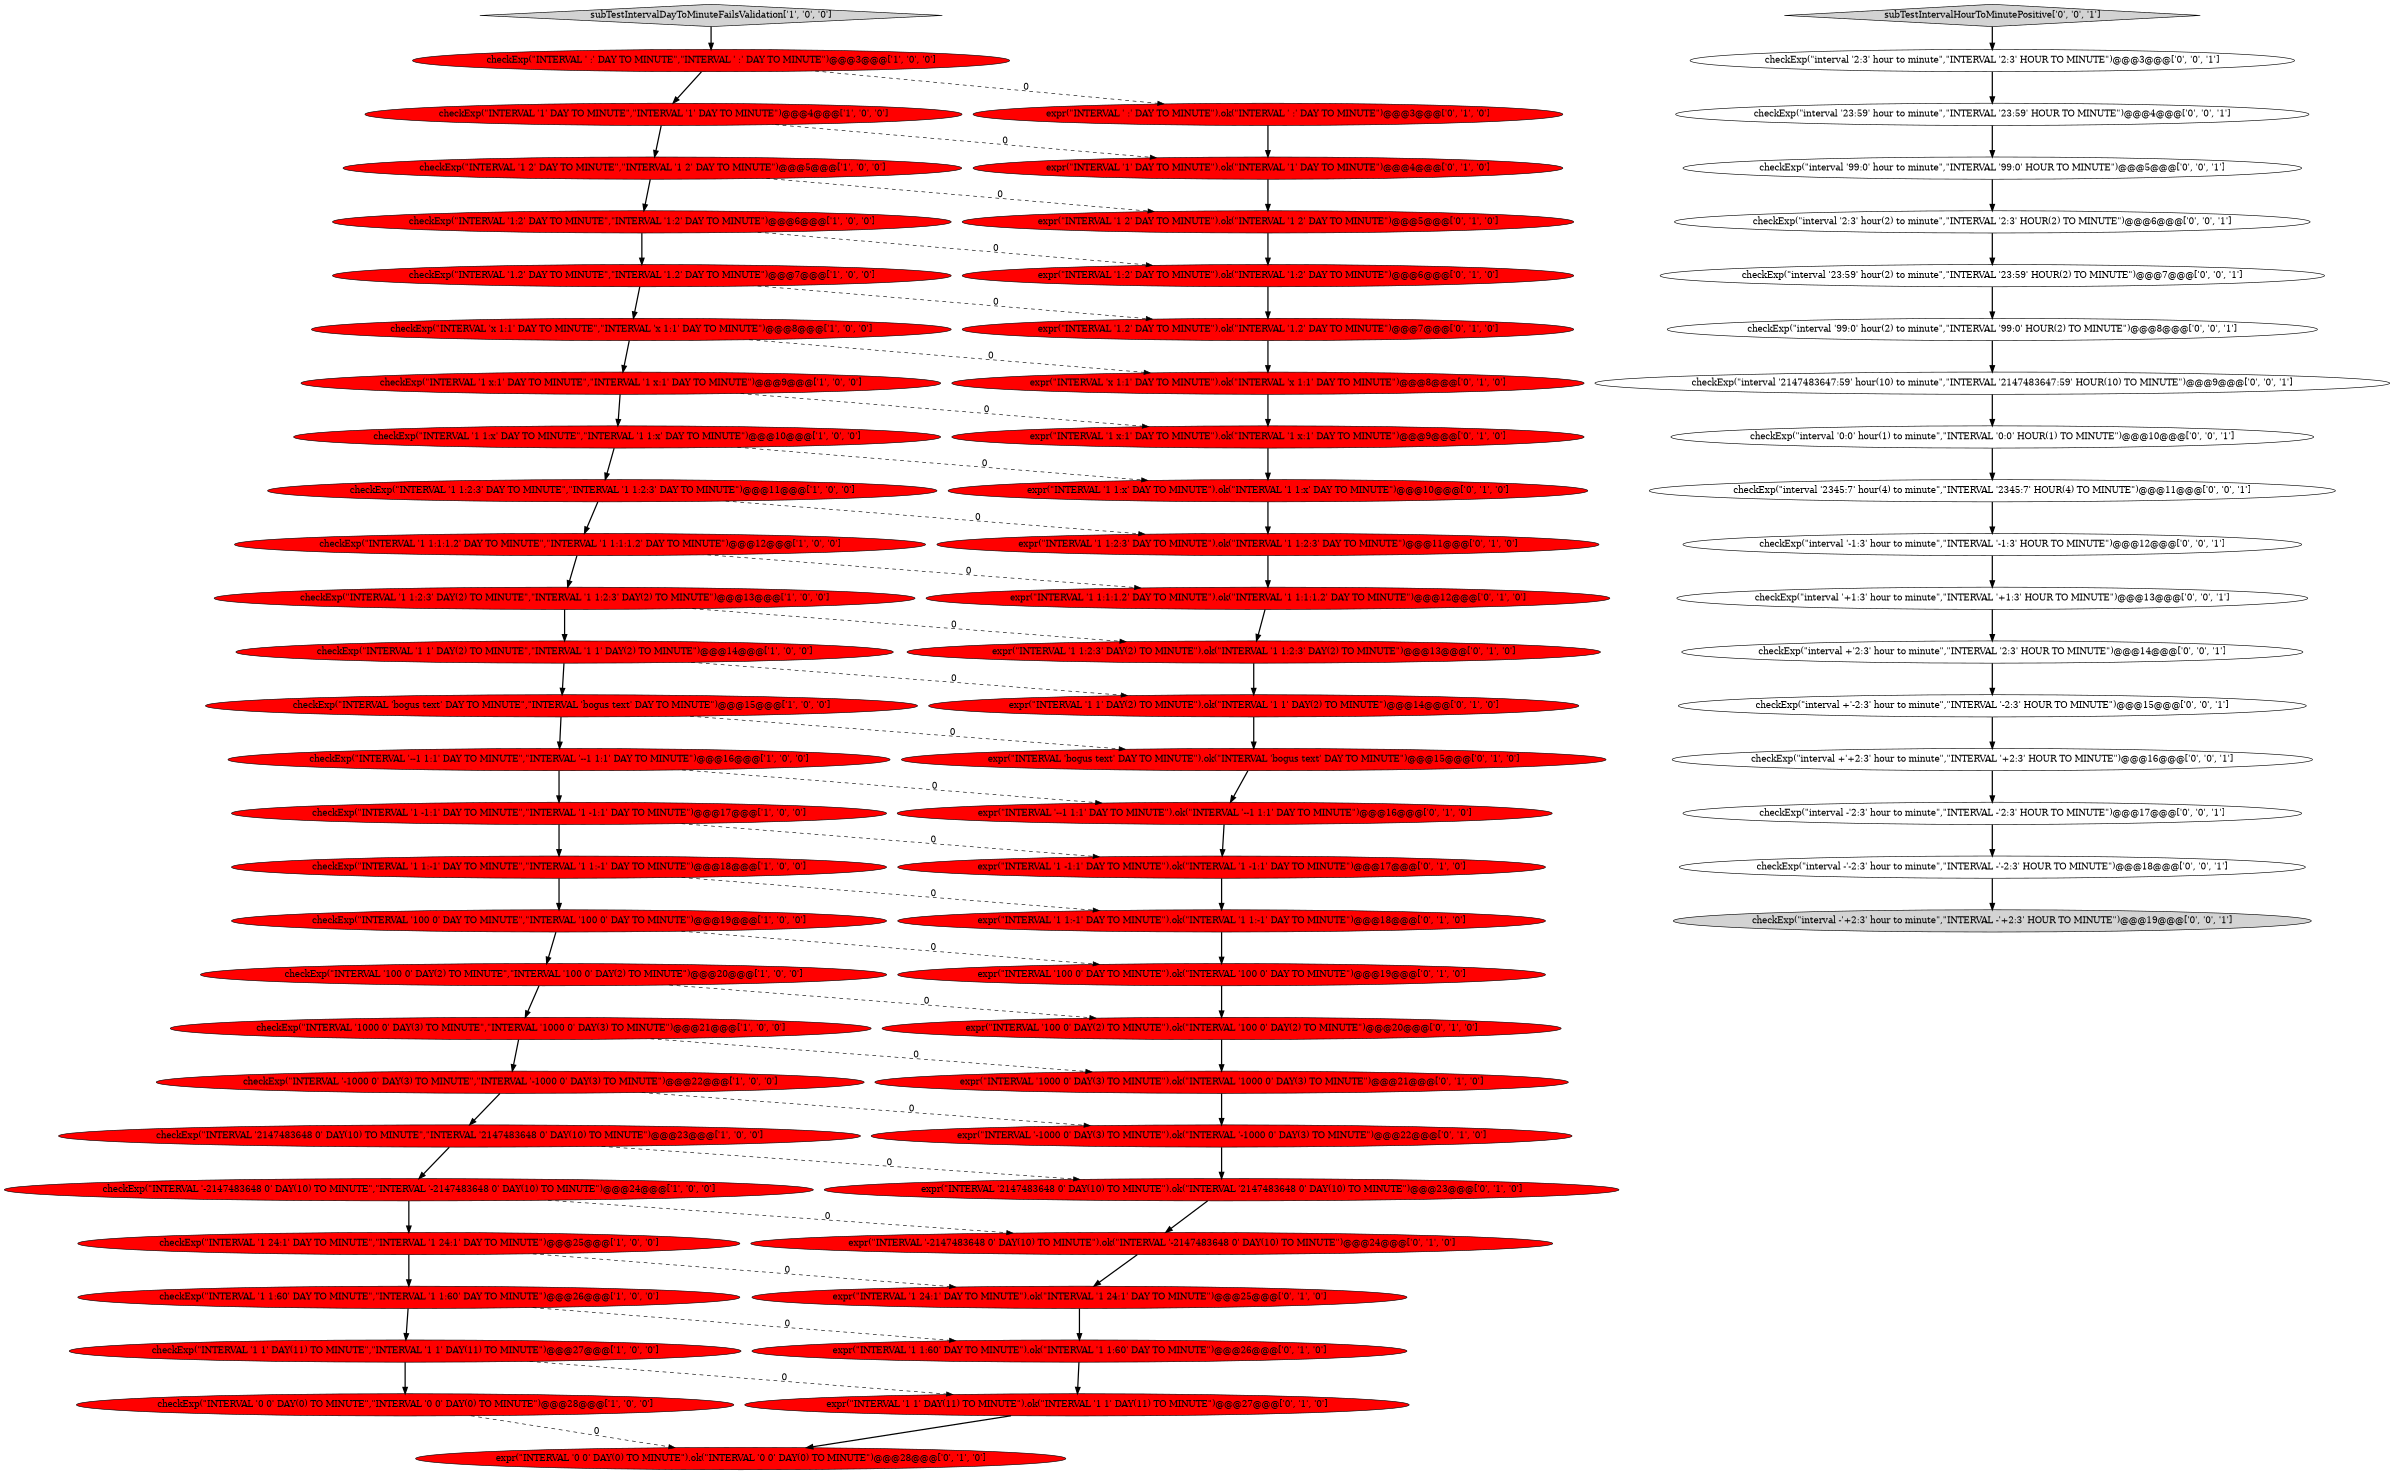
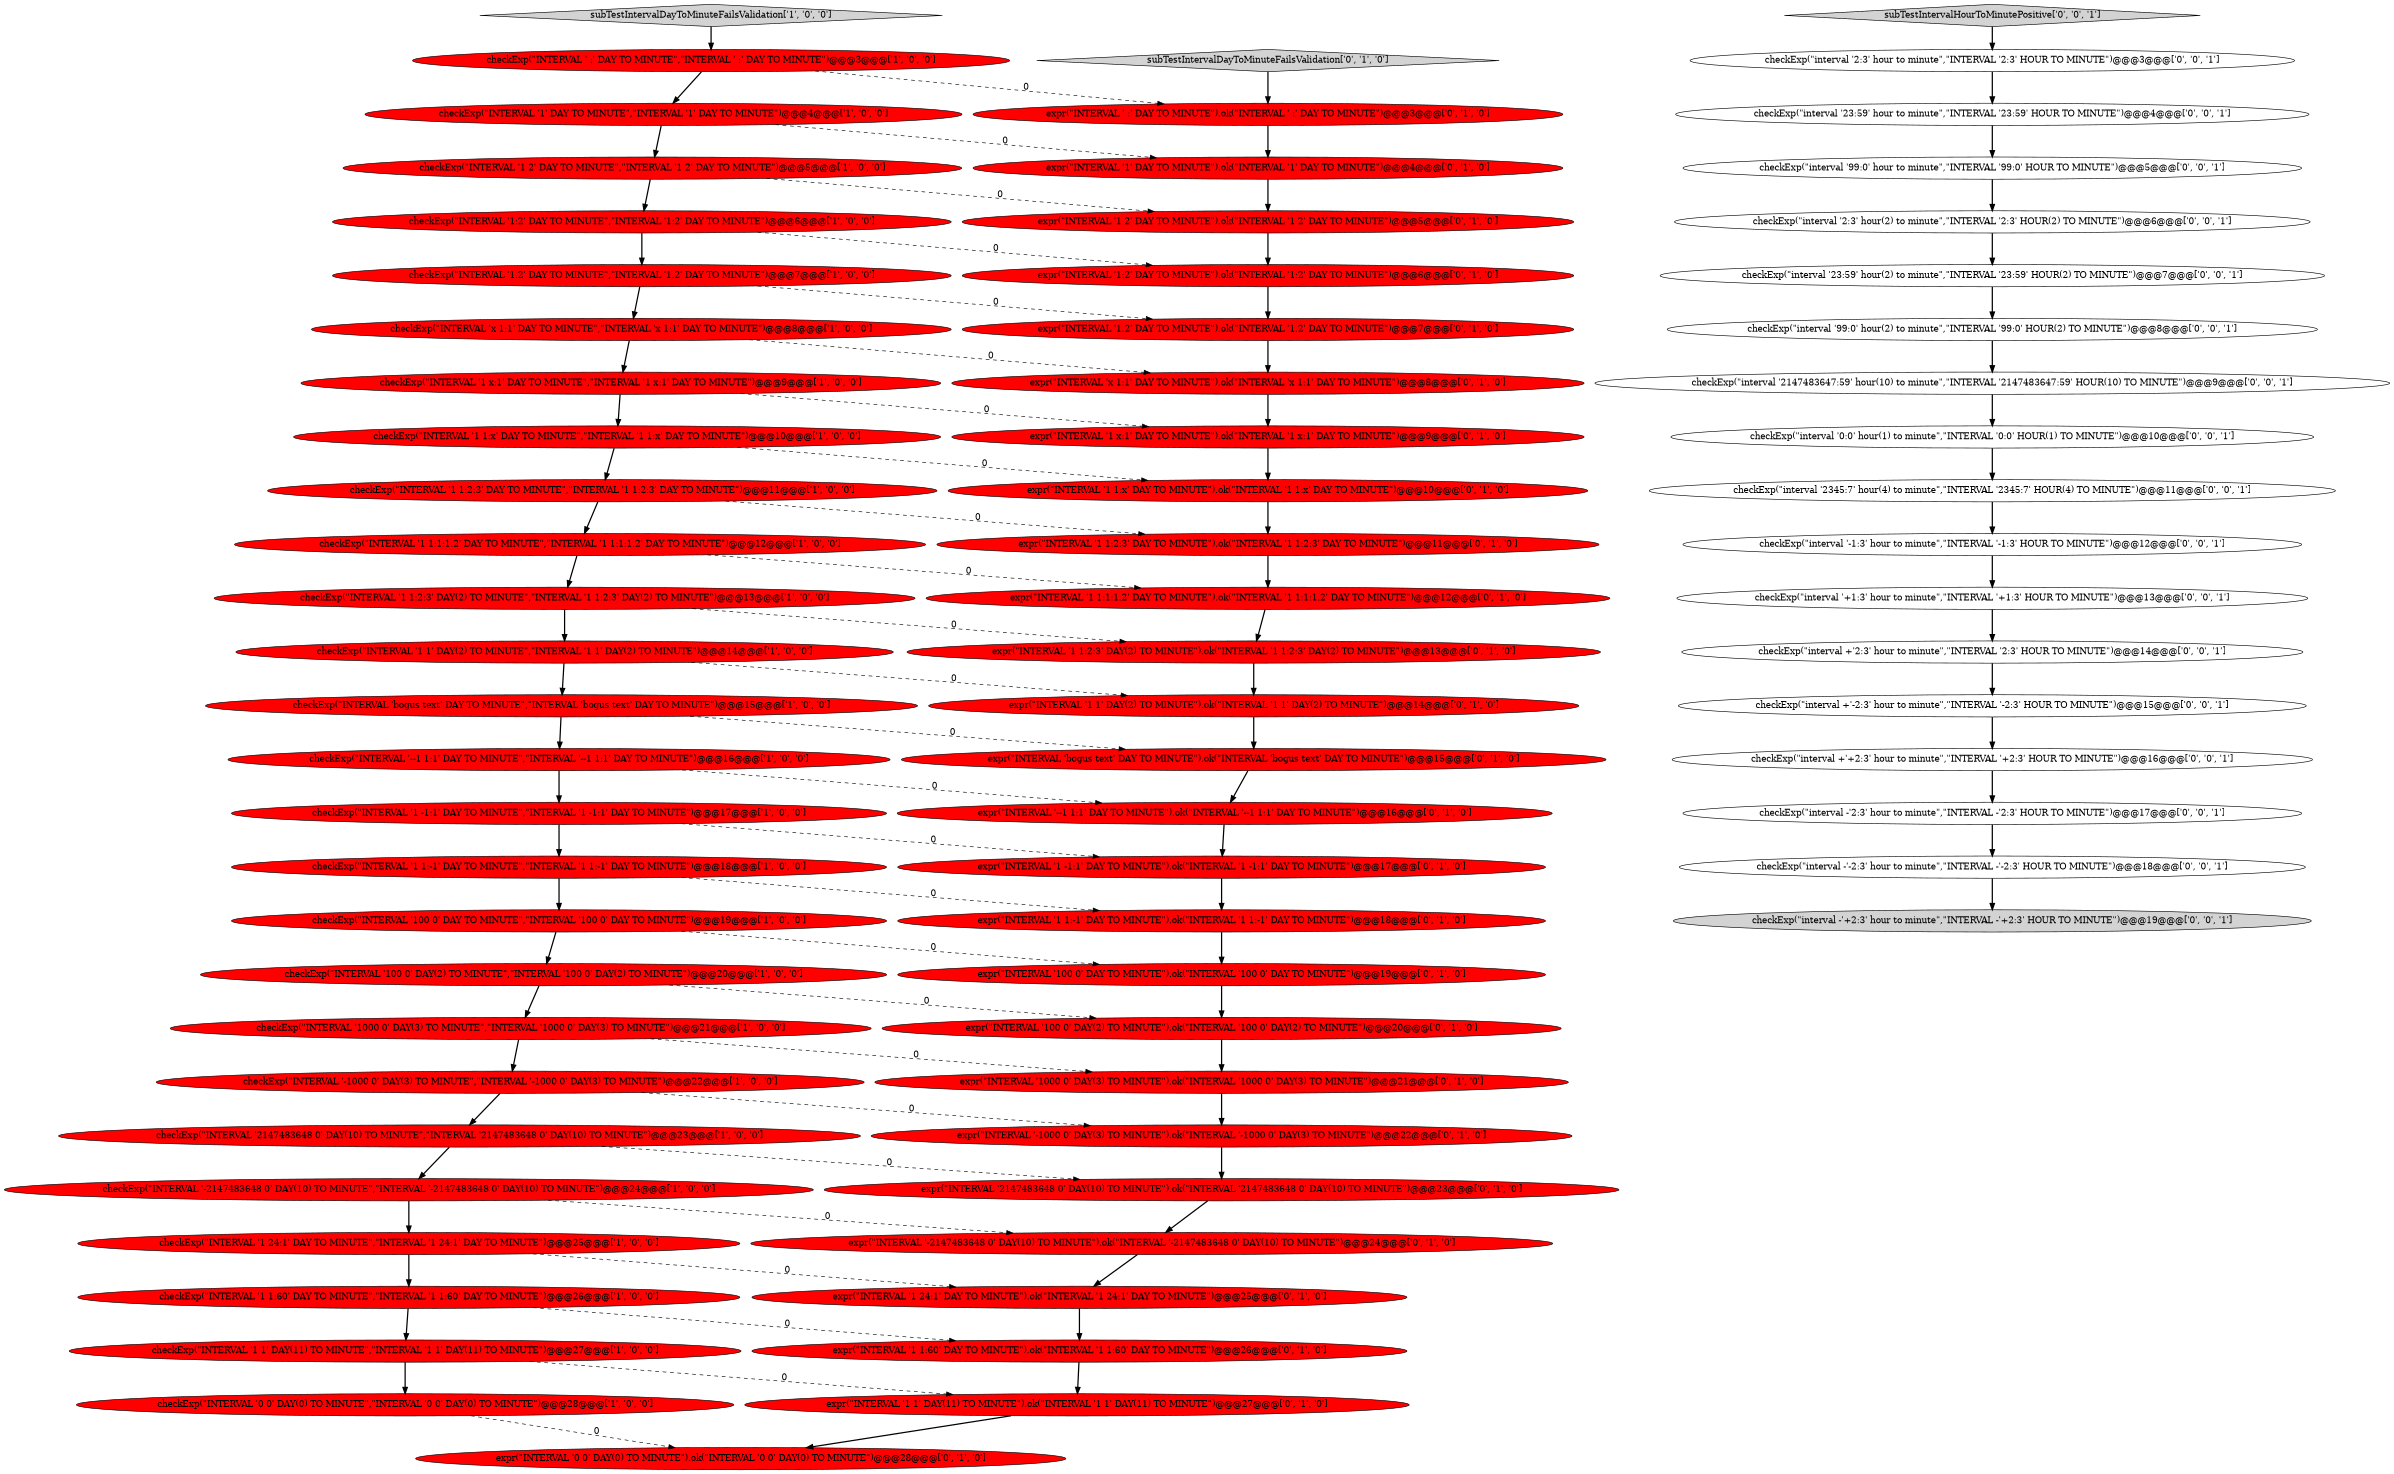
none -> (1268, 61)
